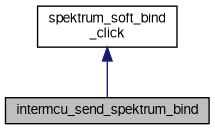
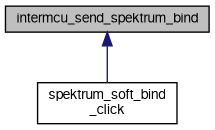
(107, 79) -> (107, 64)
